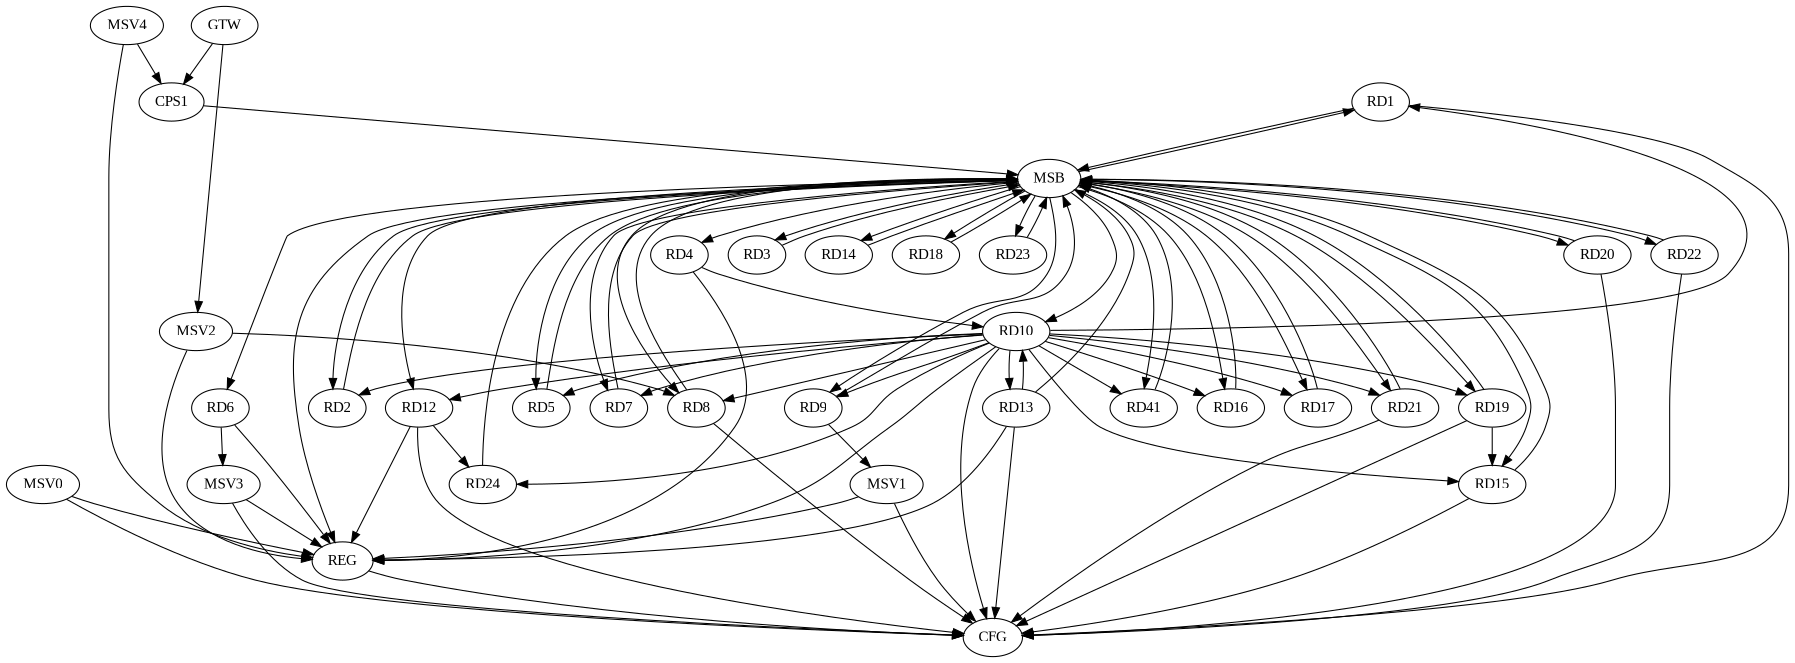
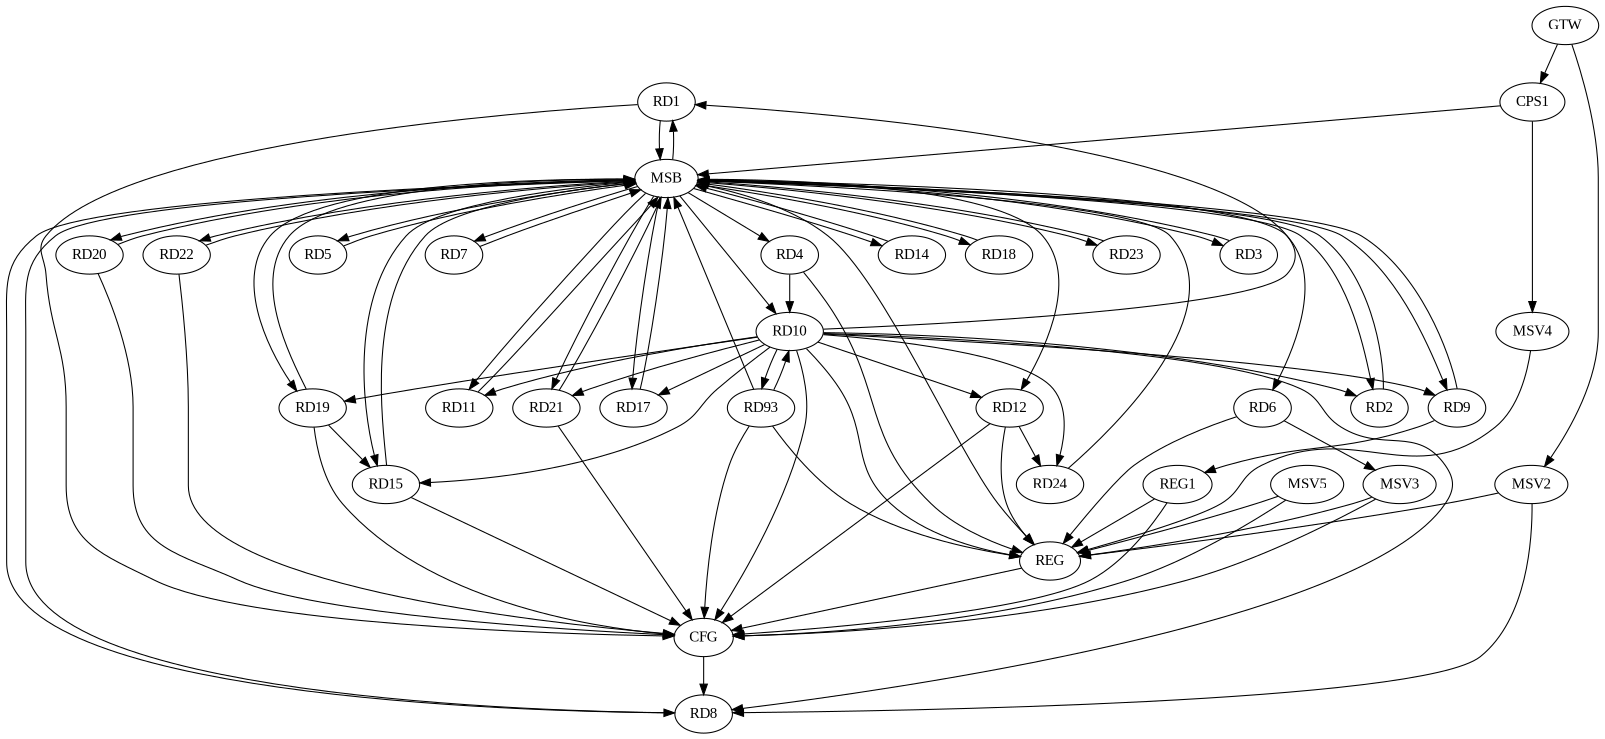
(147, 59) -> (1532, 211)
(776, 351) -> none
(782, 360) -> none
(1016, 408) -> (761, 408)
(1144, 408) -> (459, 408)
(1231, 408) -> none
(43, 484) -> (1307, 484)
(887, 484) -> (1178, 484)
(836, 524) -> (704, 671)
